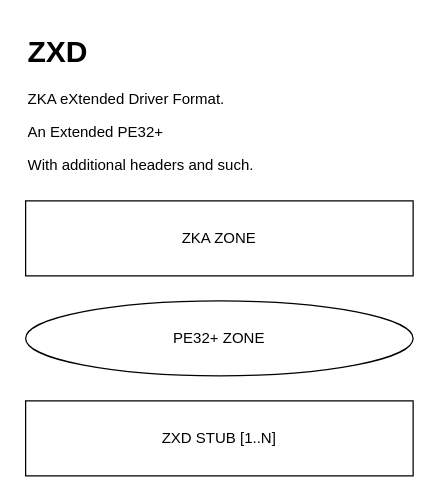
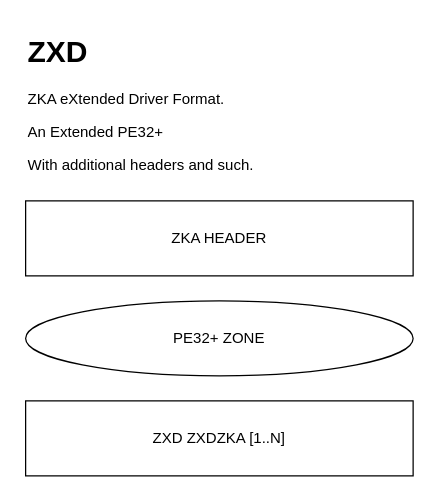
(219, 238) -> (219, 238)
(219, 438) -> (219, 438)
